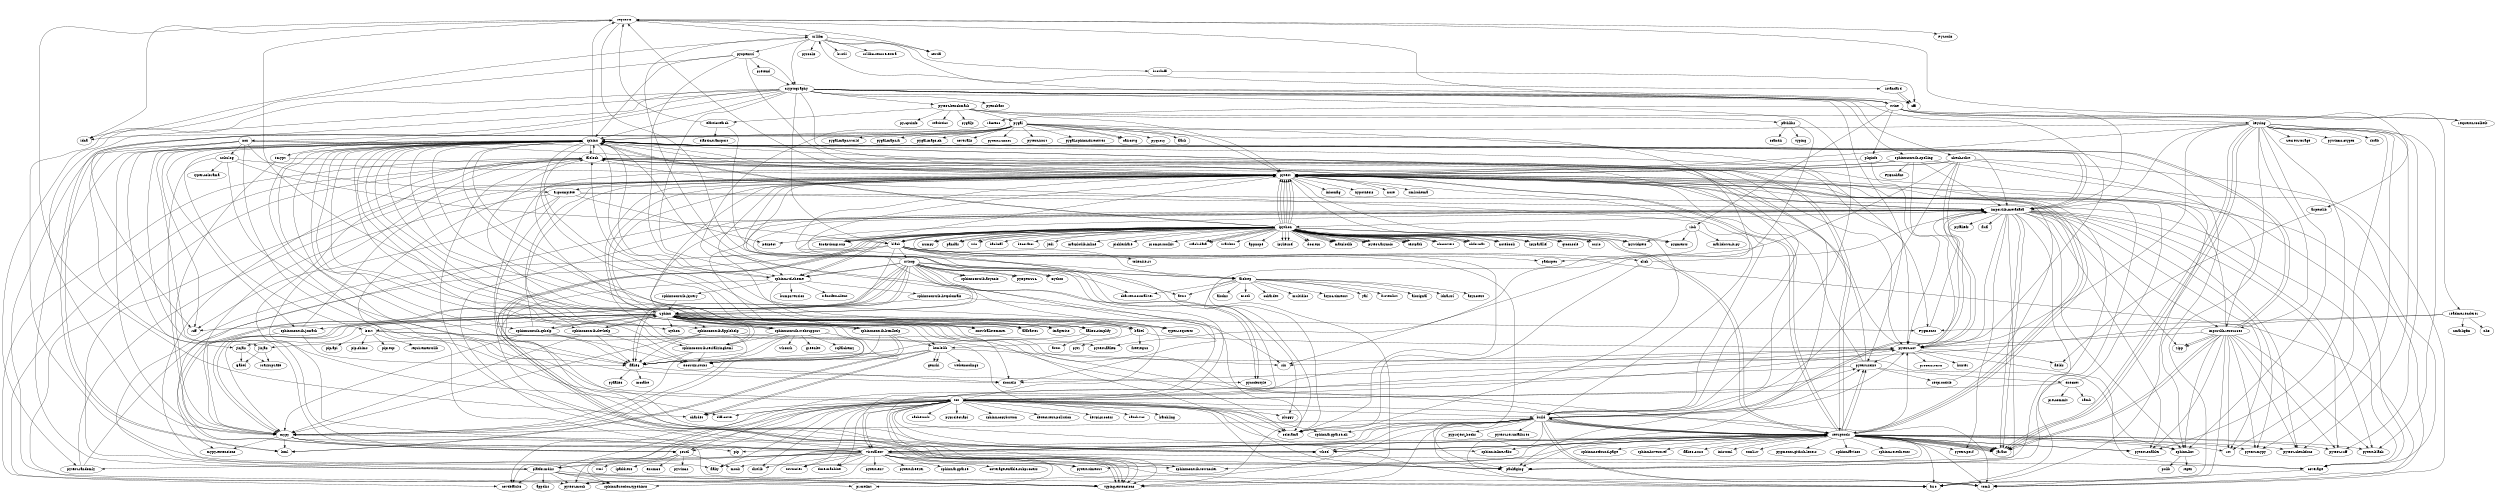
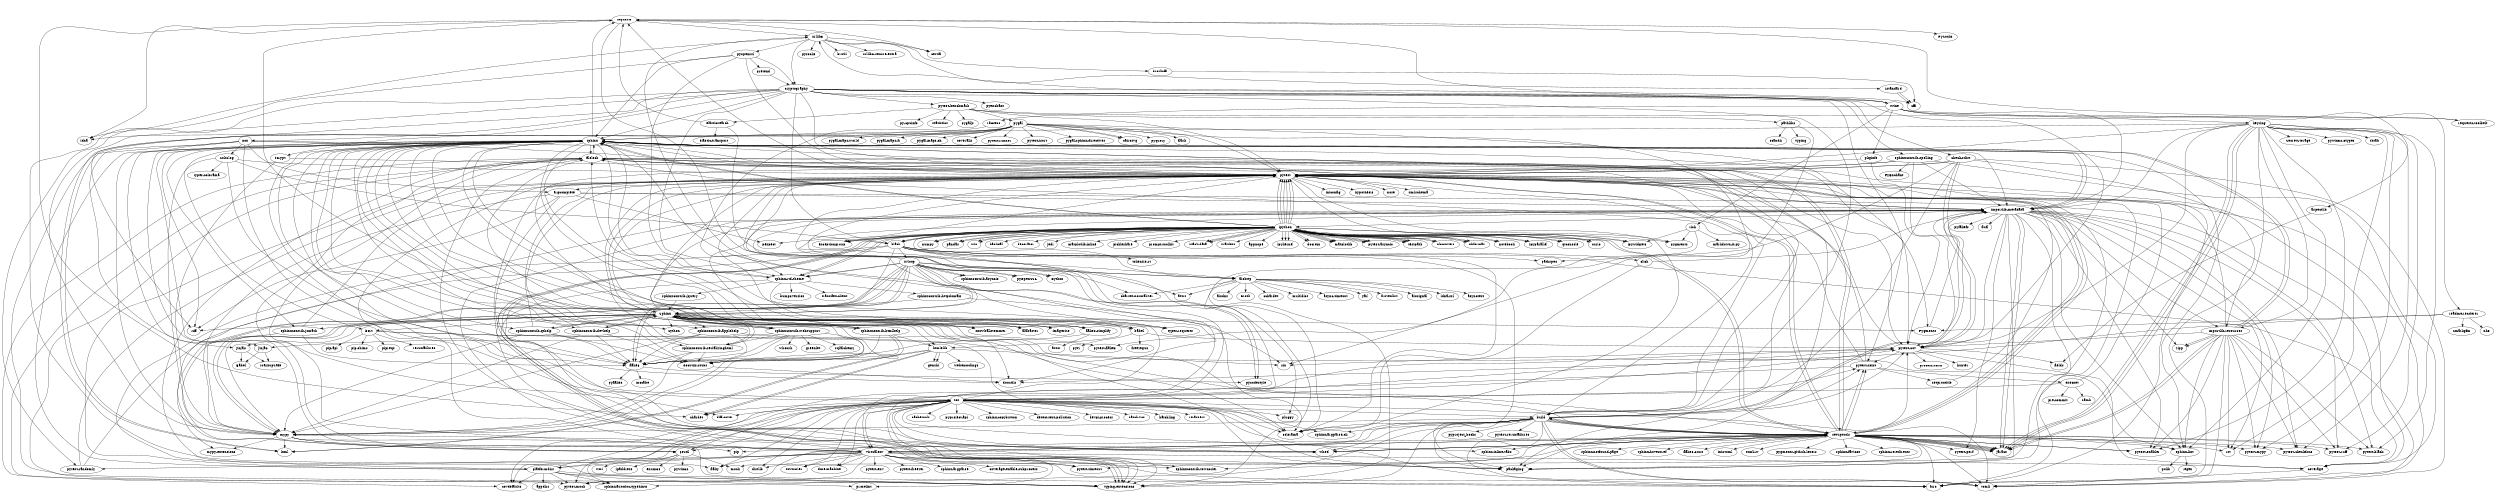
(424, 348) -> (424, 348)
none -> (1197, 418)
(1357, 444) -> none
